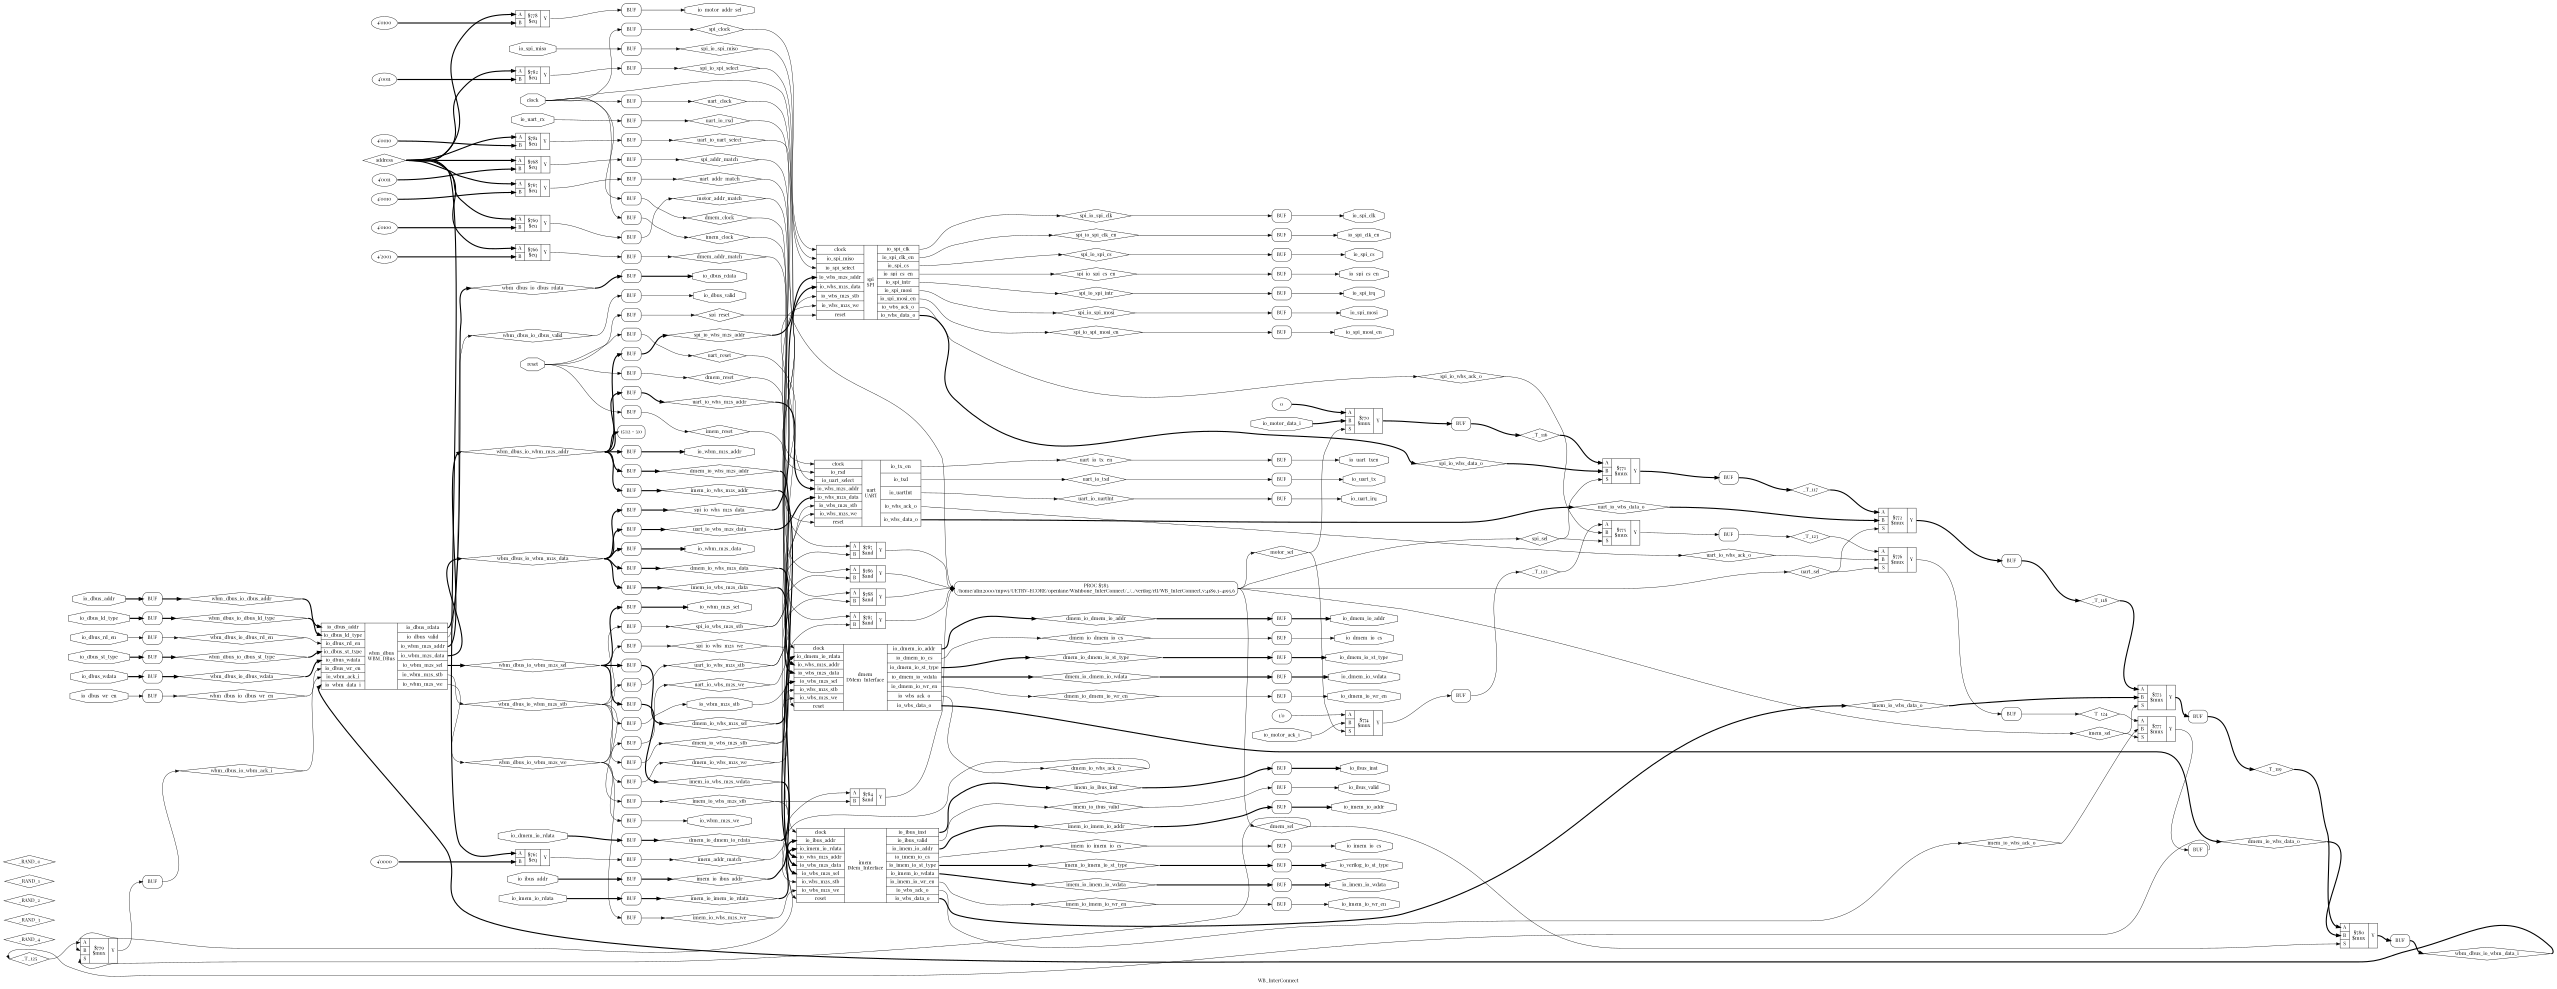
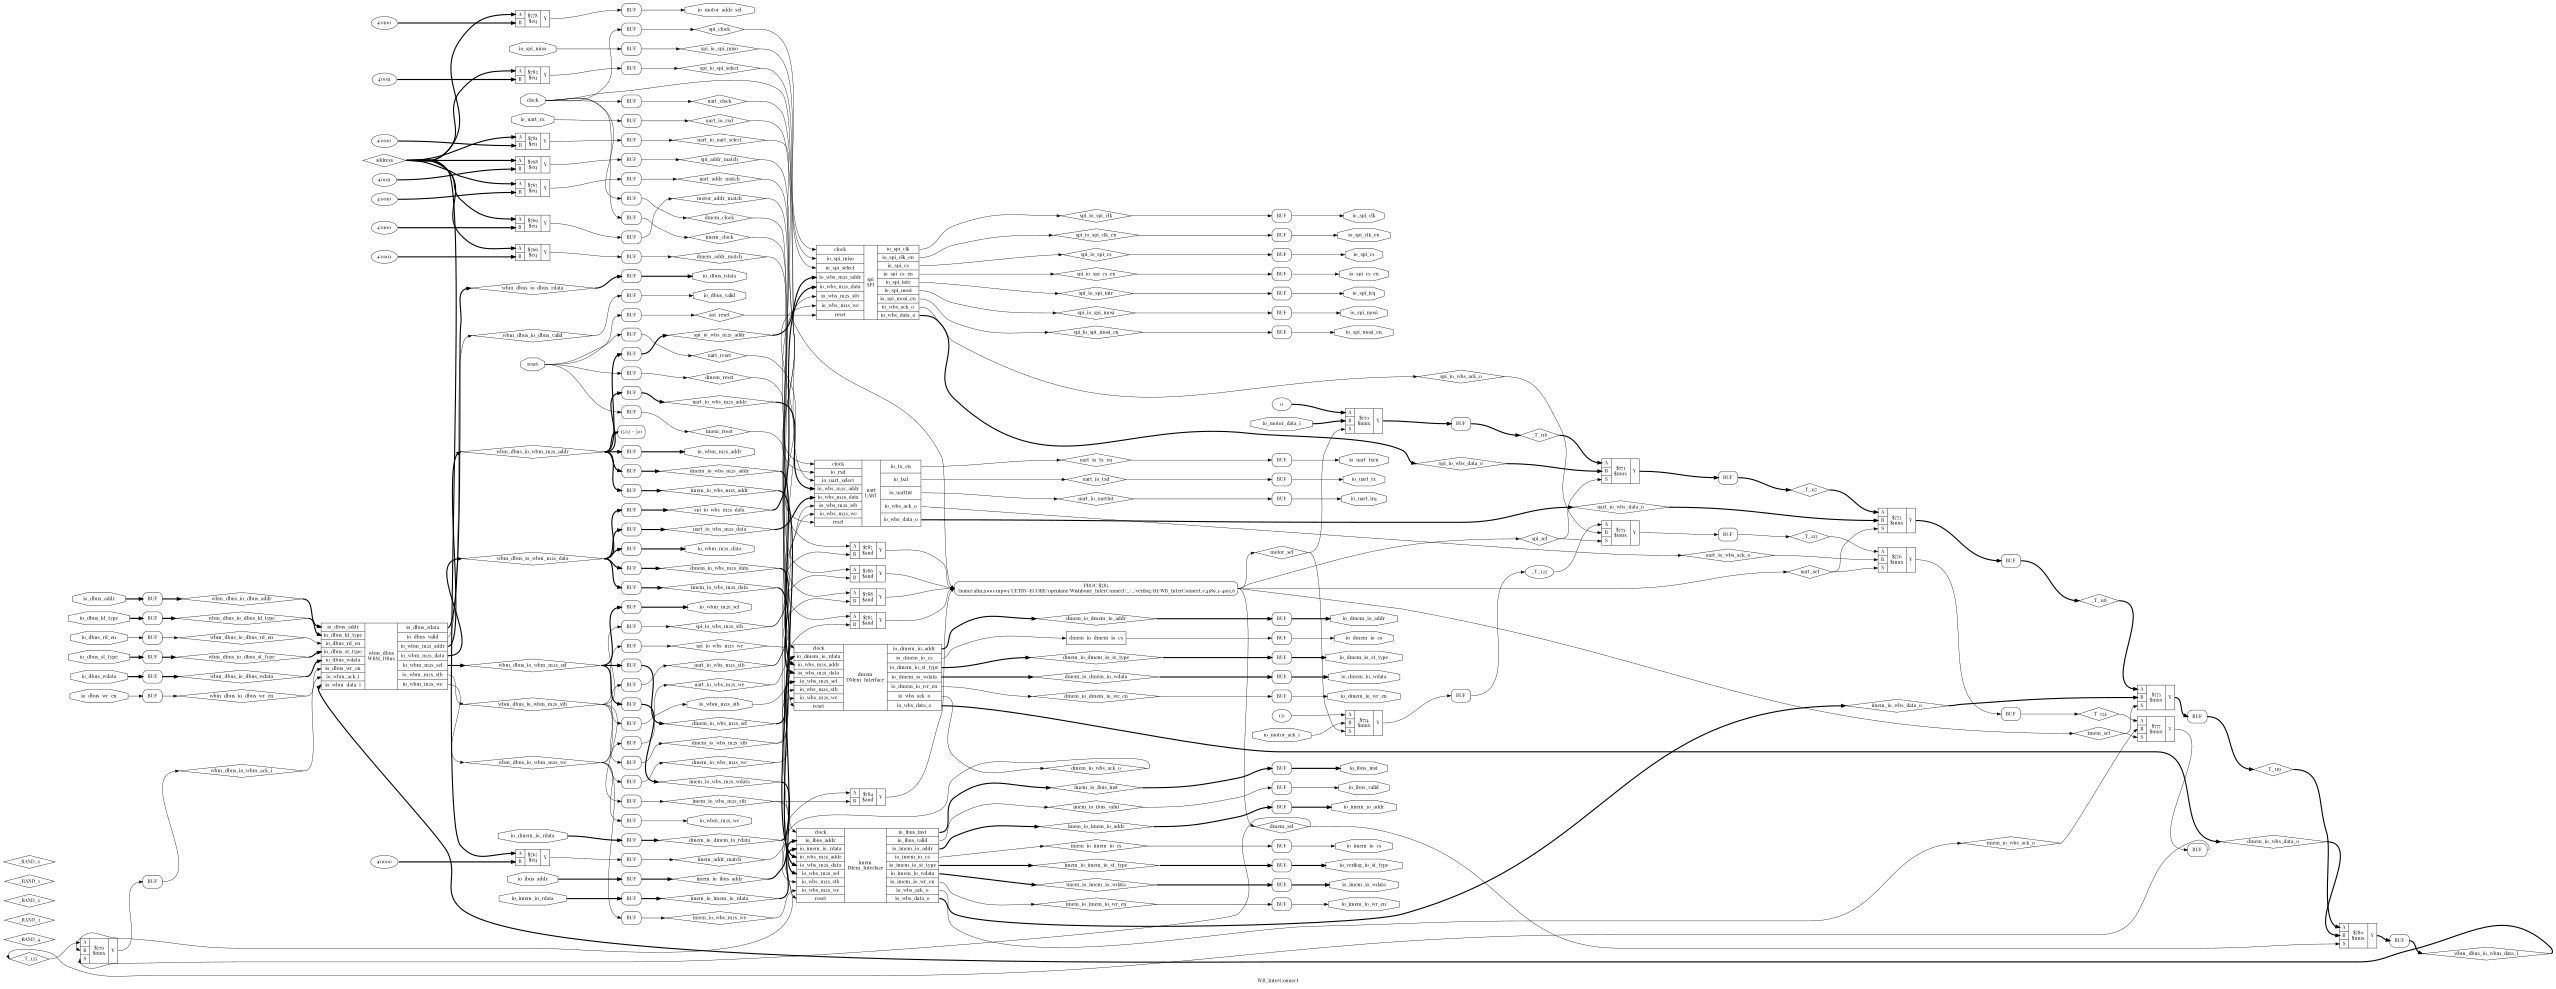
(384, 257) -> (384, 257)
(1540, 572) -> (1539, 572)
(1096, 638) -> (1096, 638)
